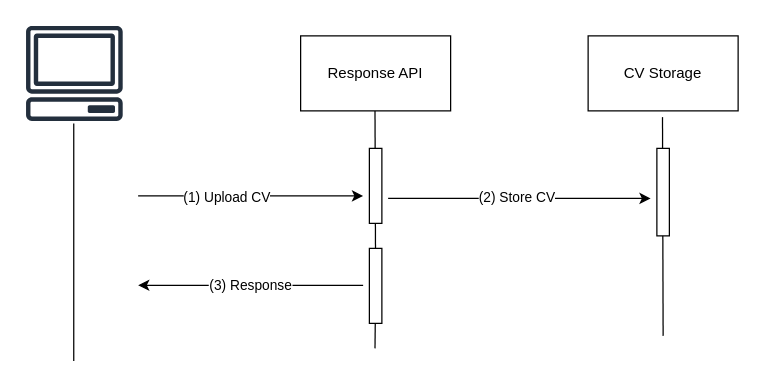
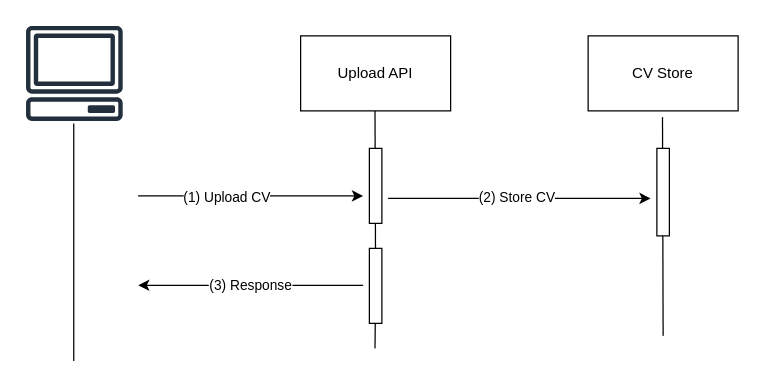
(376, 73) -> (376, 73)
(663, 73) -> (663, 73)
